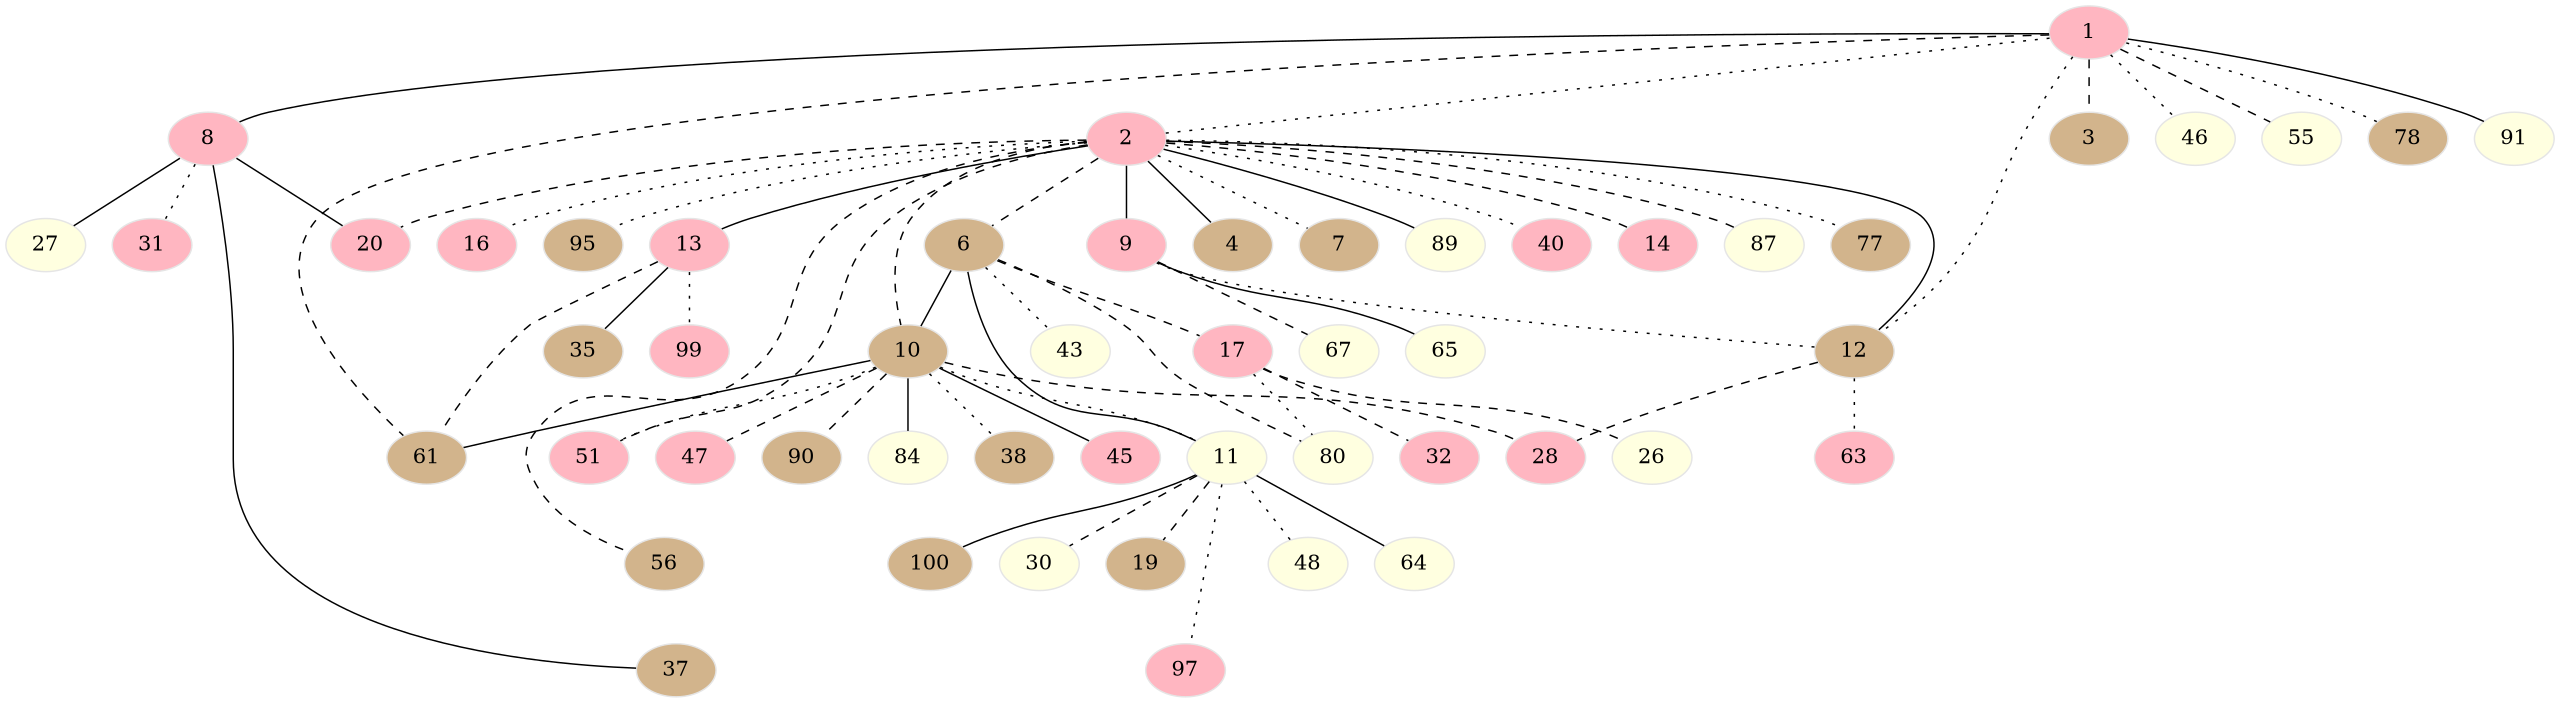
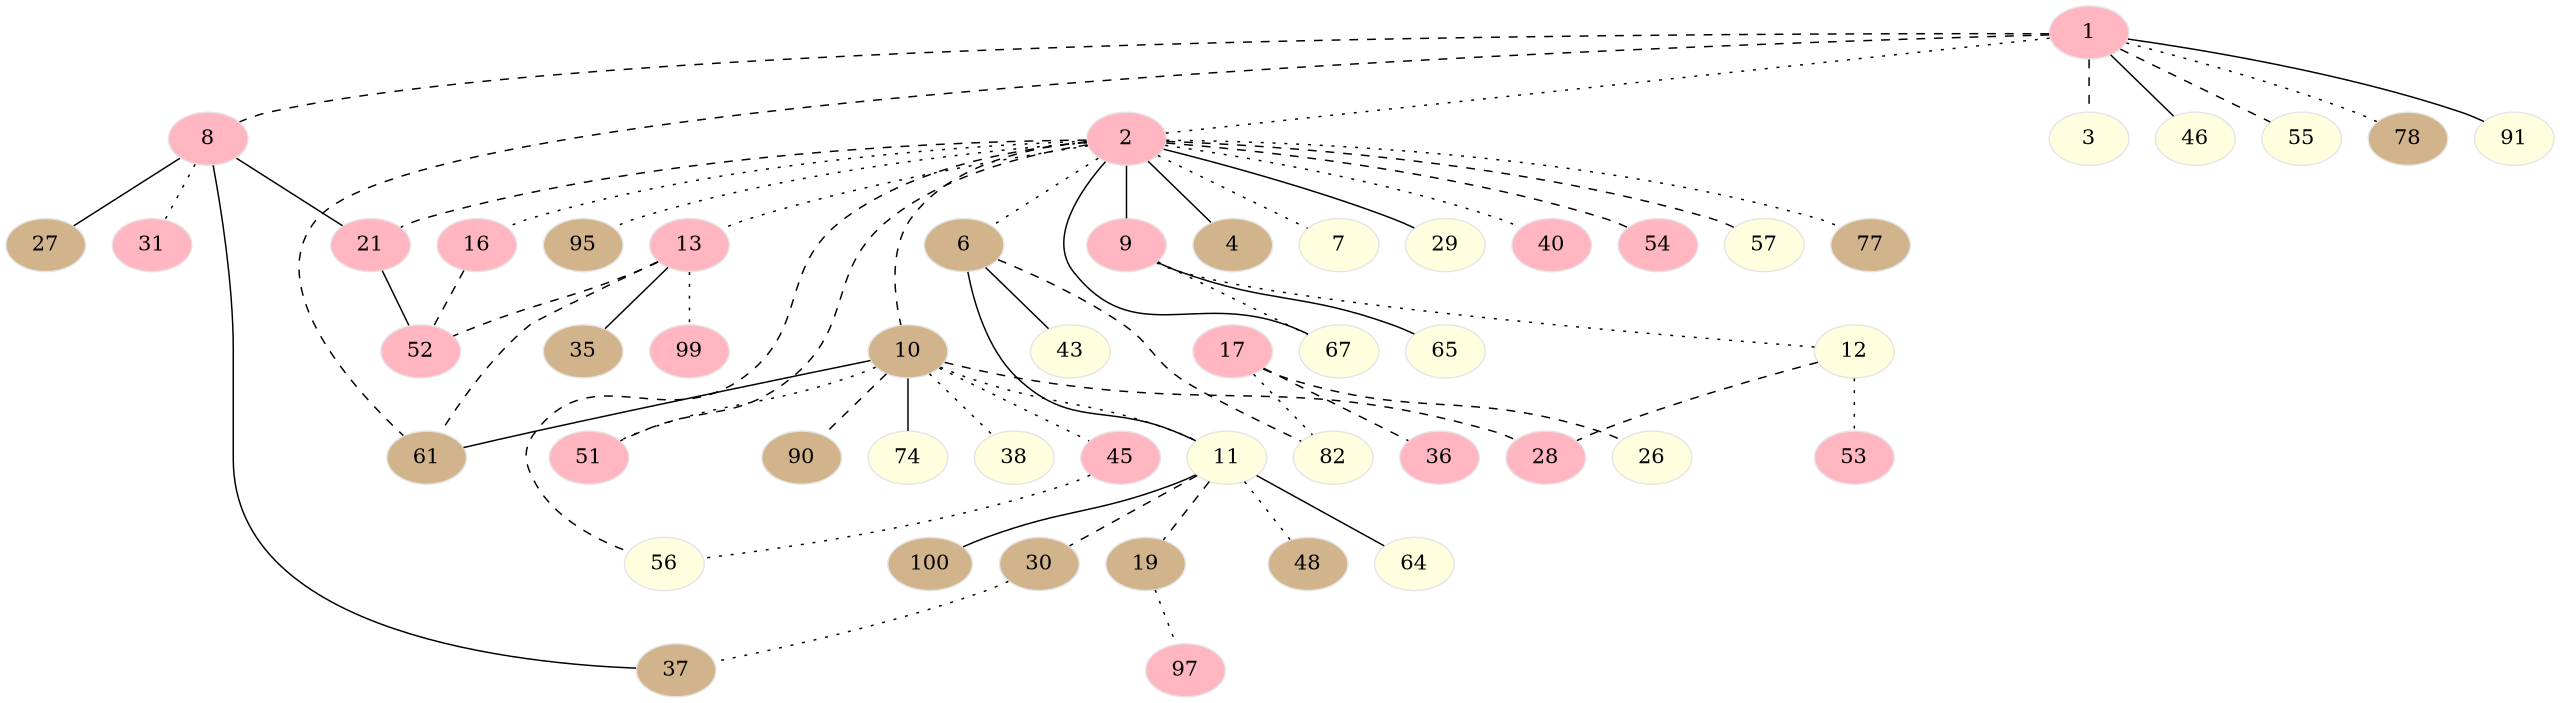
(1142, 45) -> (1142, 45)
(2142, 85) -> (2142, 85)
(2089, 139) -> (2089, 139)
(1615, 163) -> (1124, 309)
(885, 184) -> (885, 184)
(1045, 192) -> (1045, 192)
(1991, 205) -> none
(46, 245) -> (46, 245)
(371, 245) -> (371, 245)
(1339, 245) -> (1339, 245)
(1445, 245) -> (1445, 245)
(1658, 245) -> (1658, 245)
(1764, 245) -> (1764, 245)
(936, 298) -> none
(1017, 298) -> (1017, 298)
(1098, 298) -> none
(1233, 298) -> (1233, 298)
none -> (421, 351)
(1854, 351) -> (1854, 351)
(1014, 404) -> (1014, 404)
(695, 458) -> none
(908, 458) -> (908, 458)
(1014, 458) -> (1014, 458)
(1333, 458) -> (1333, 458)
(1439, 458) -> (1439, 458)
(1854, 458) -> (1854, 458)
none -> (899, 527)
(664, 564) -> (664, 564)
(1039, 564) -> (1039, 564)
(1206, 564) -> (1166, 617)
(1308, 564) -> (1308, 564)
none -> (863, 628)
